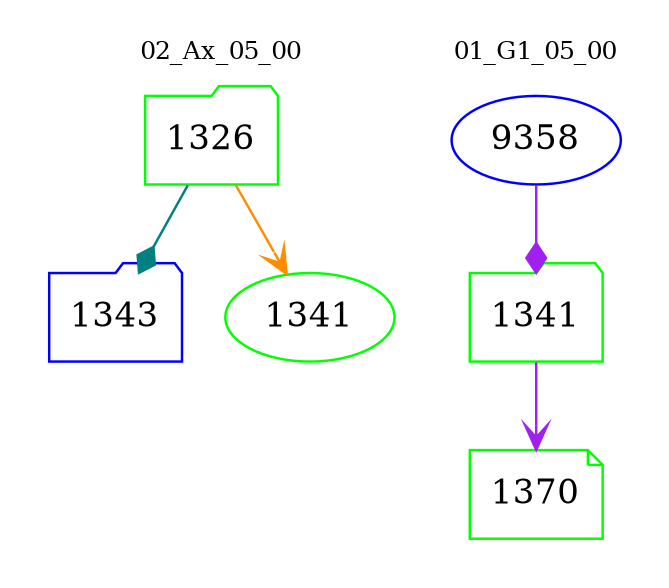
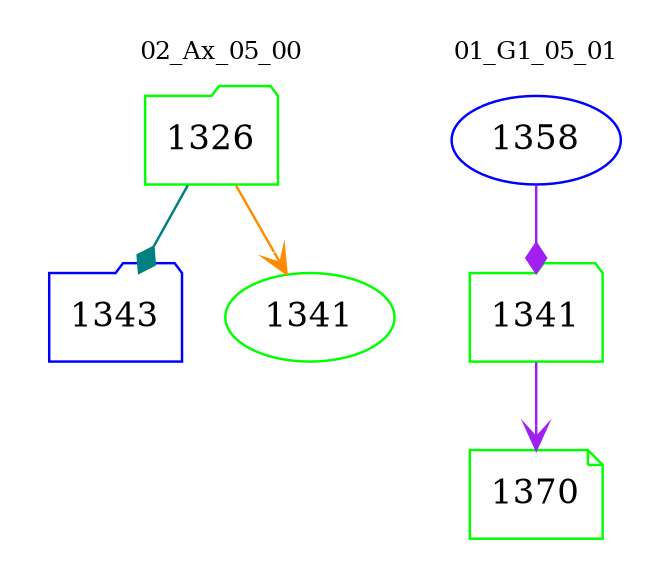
(536, 53) -> (536, 53)
(536, 140) -> (536, 140)
